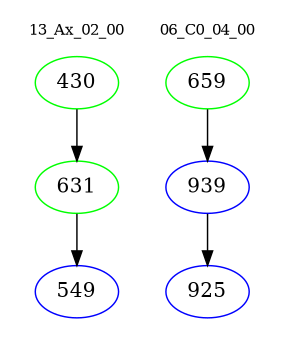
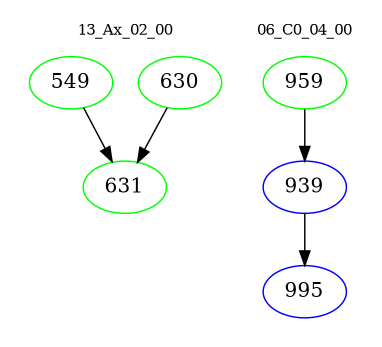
(77, 83) -> (180, 83)
(208, 83) -> (305, 83)
(77, 232) -> (94, 128)
(77, 292) -> (71, 83)
(208, 292) -> (305, 292)
